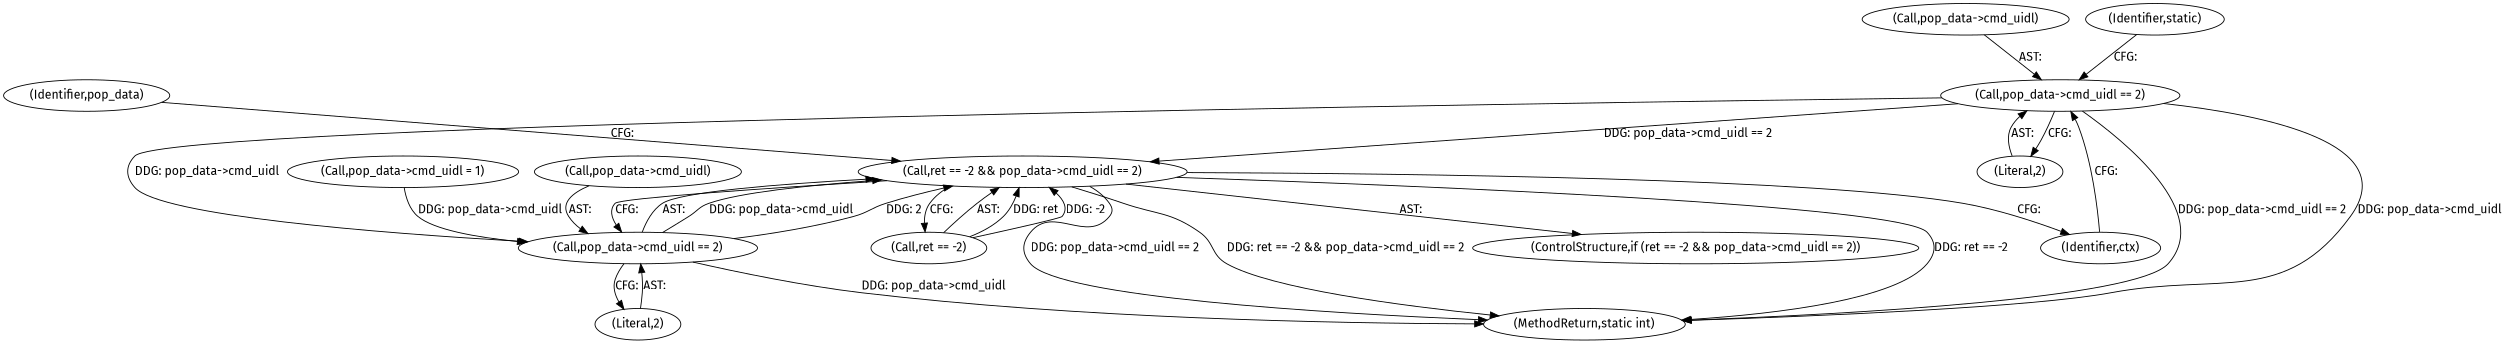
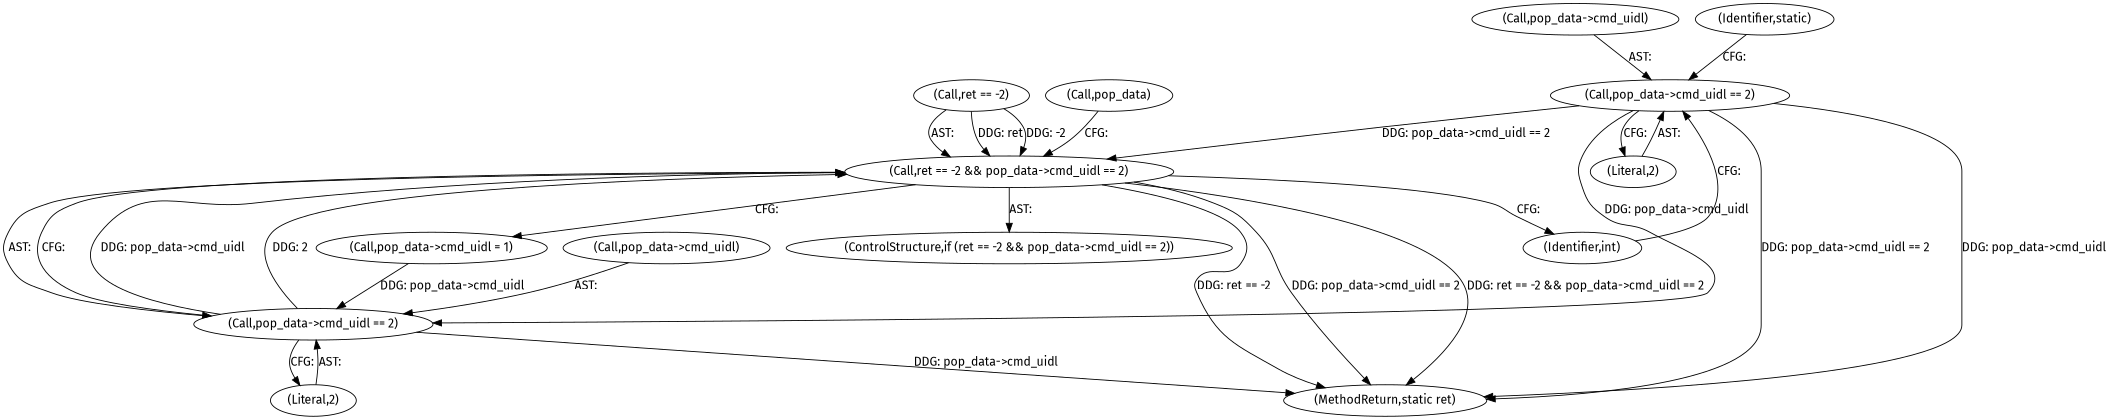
(87, 96) -> (1109, 96)
(932, 201) -> (718, 210)
(2101, 248) -> (1582, 248)
(1584, 324) -> (1385, 401)
